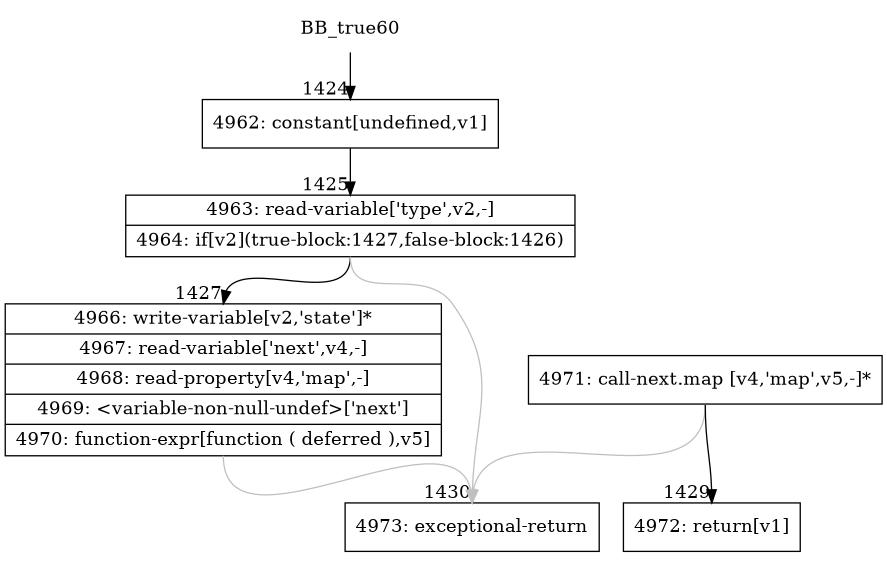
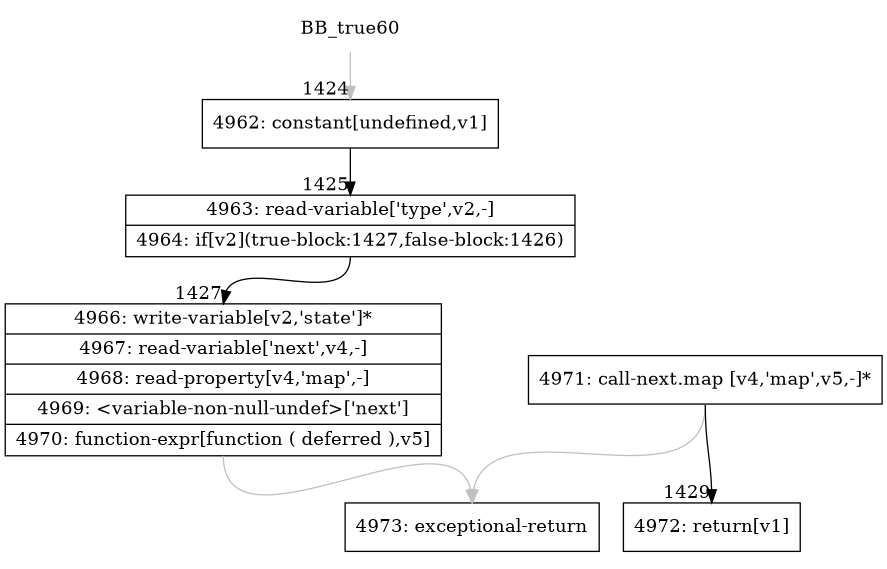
(350, 69) -> (350, 69)
(470, 334) -> none
